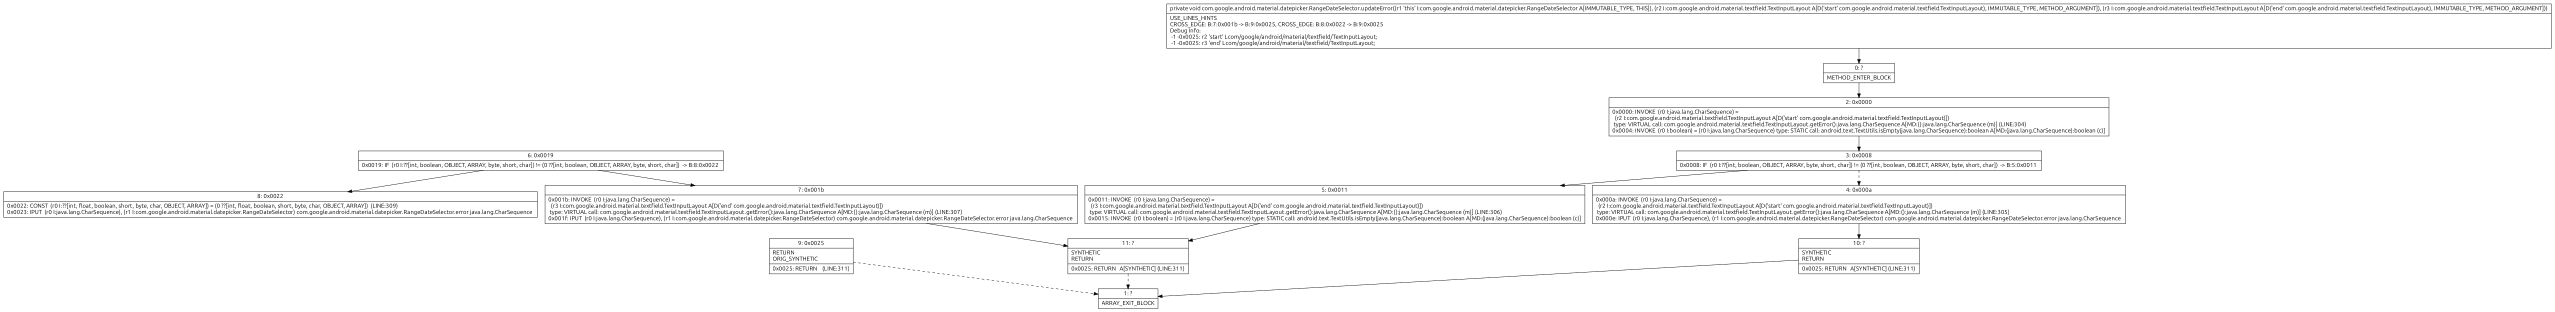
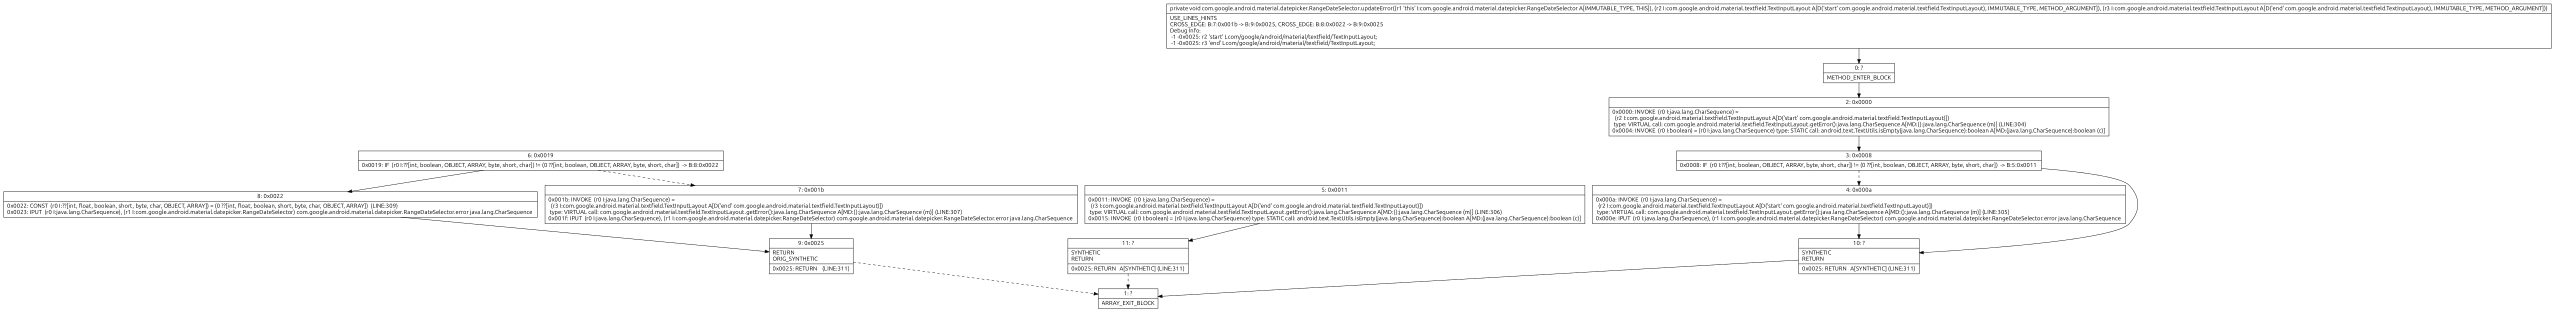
(645, 178) -> (645, 178)
(1656, 178) -> (2093, 235)
none -> (583, 234)
(995, 234) -> (811, 229)
